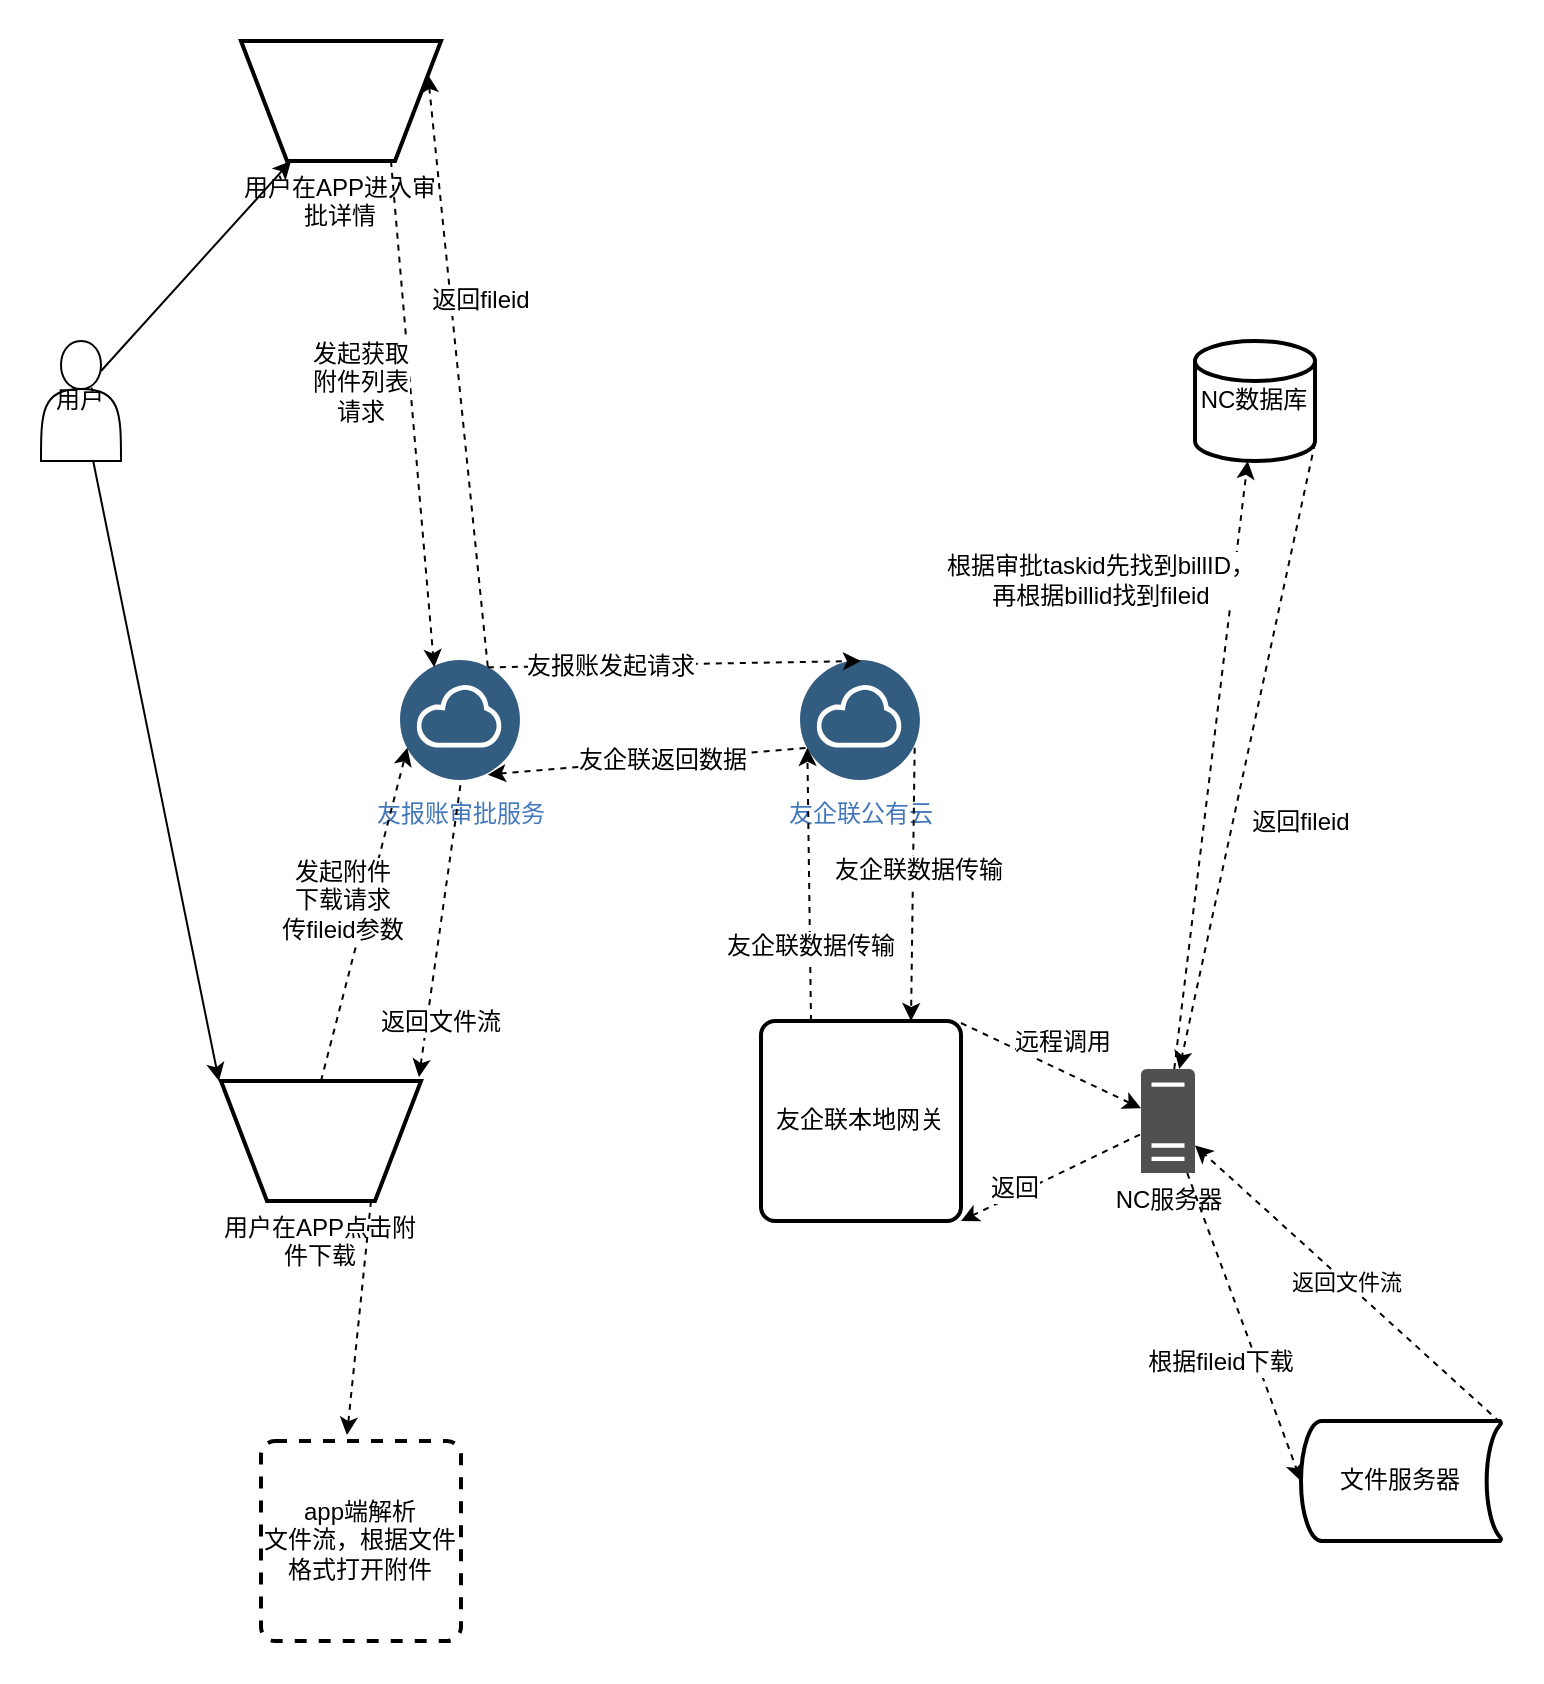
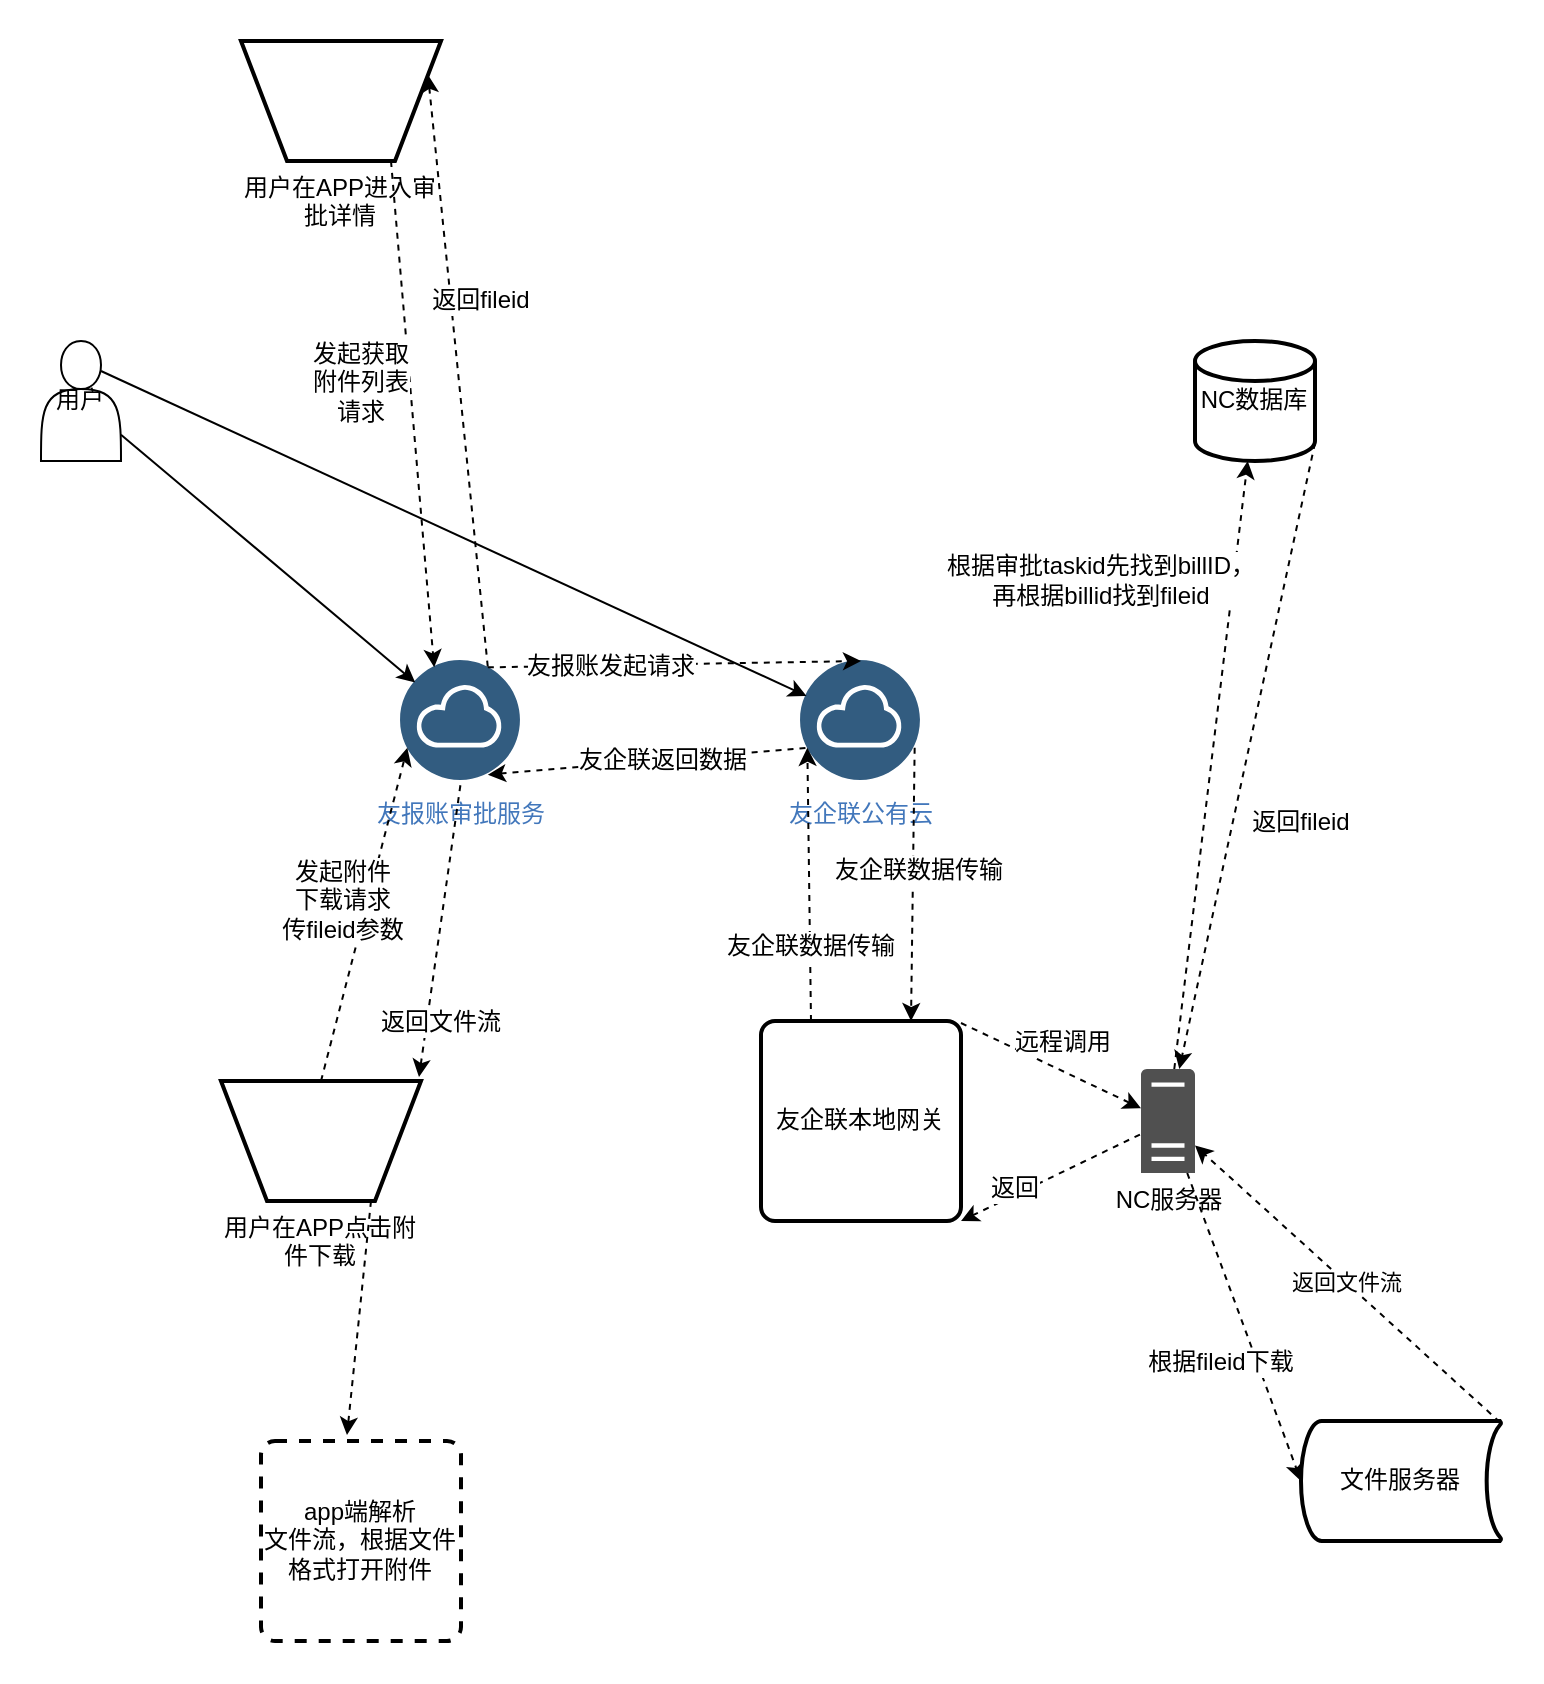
(192, 271) -> (259, 444)
(155, 764) -> (263, 554)
